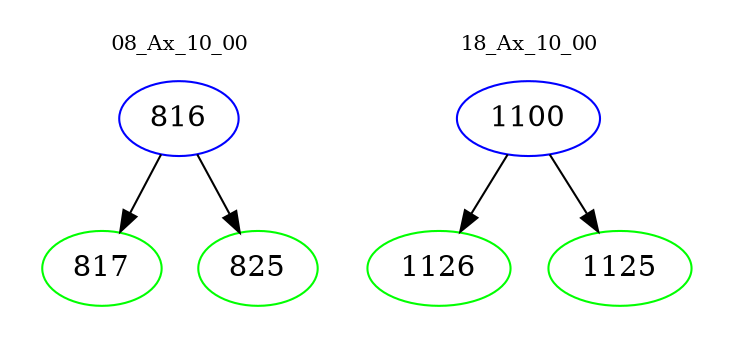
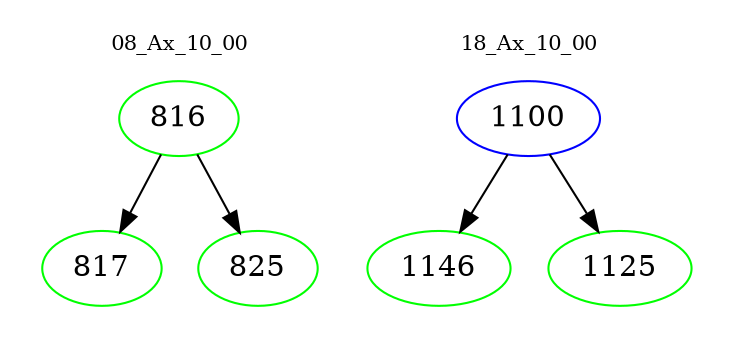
(179, 119) -> (179, 119)
(439, 268) -> (439, 268)
